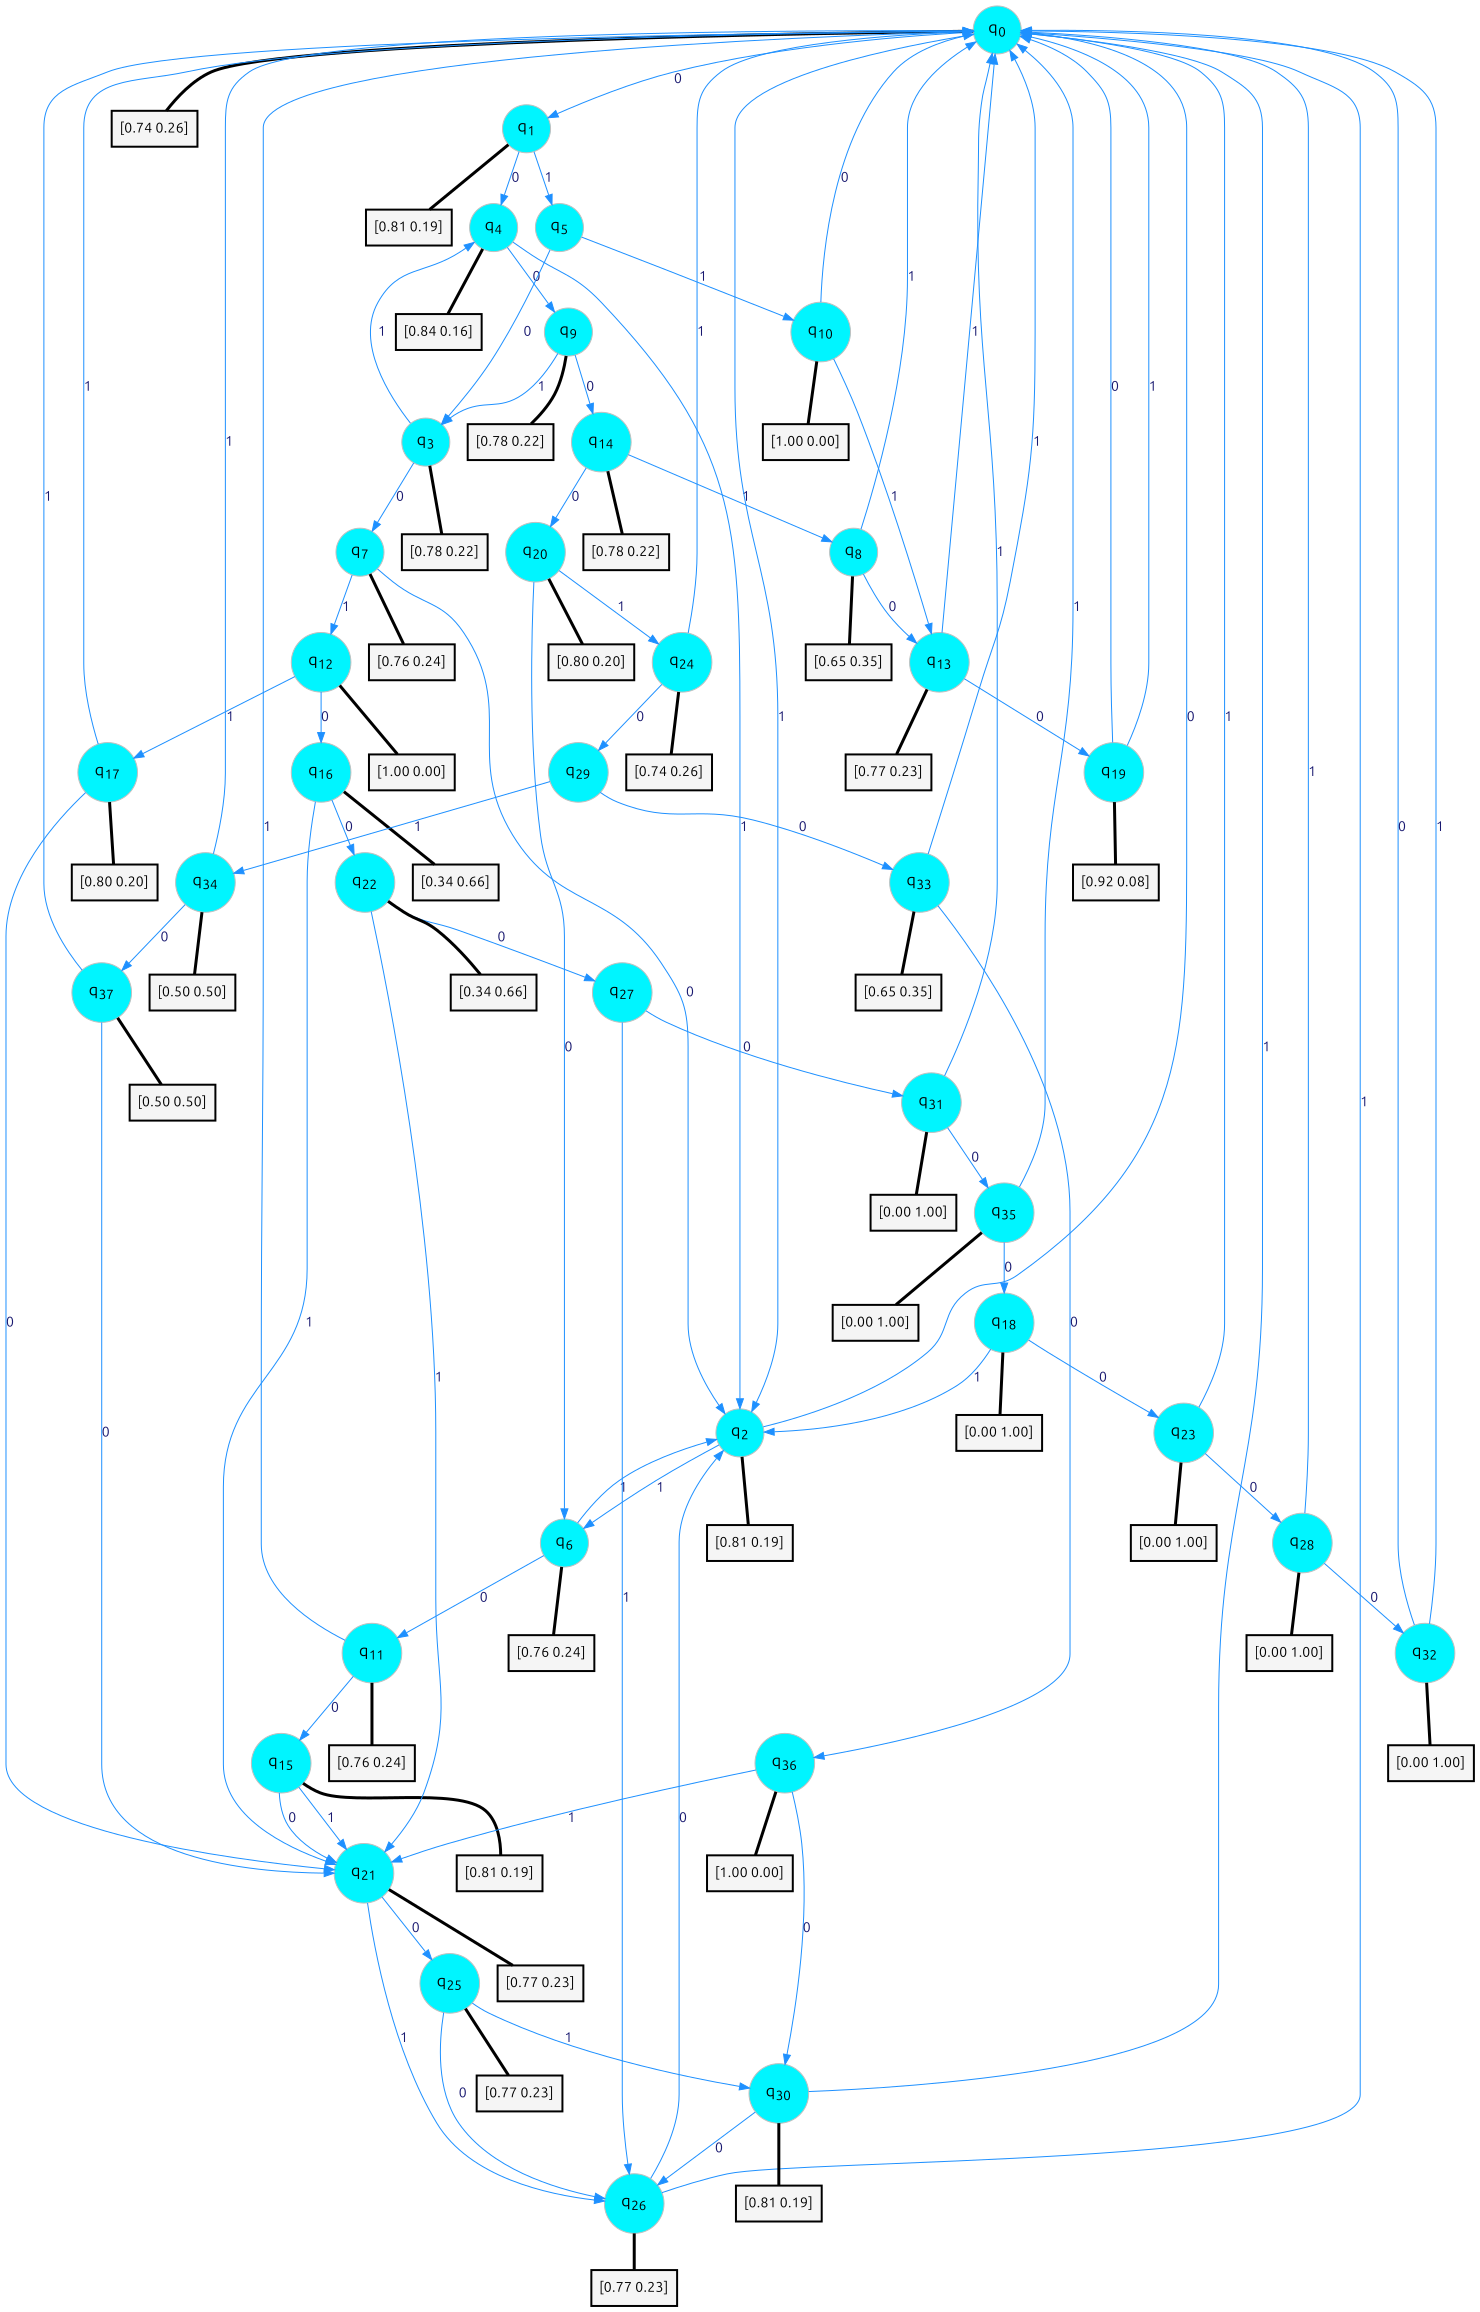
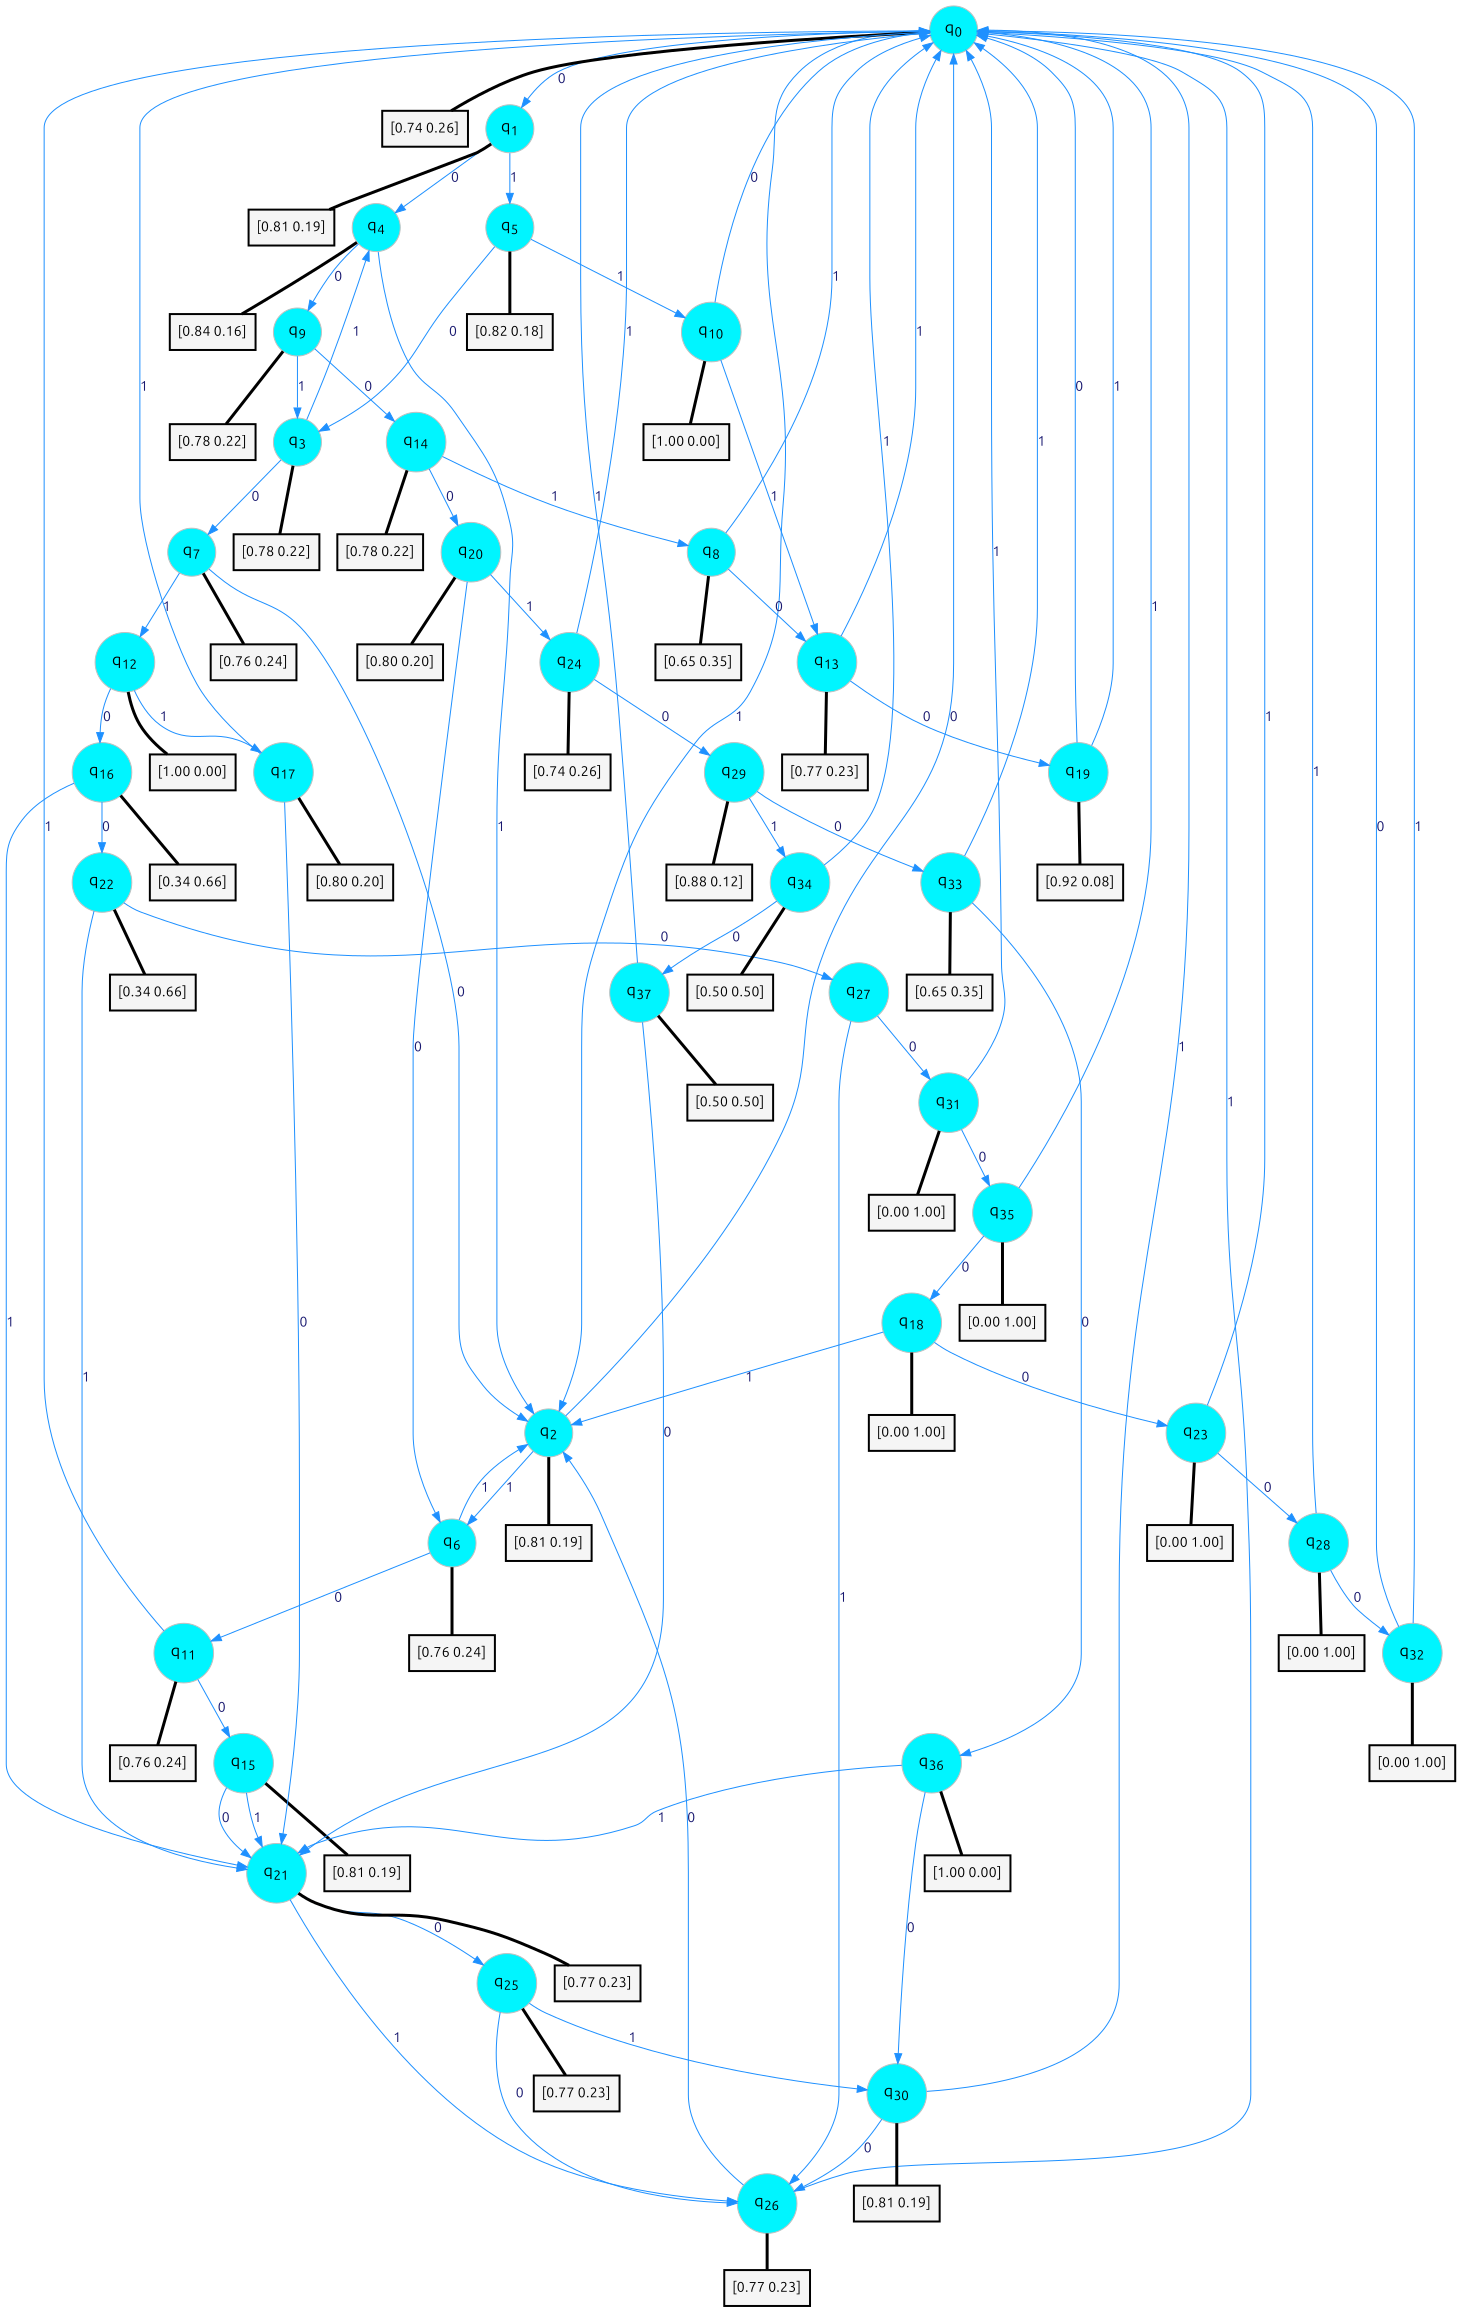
none -> (510, 332)
none -> (709, 882)
